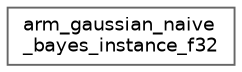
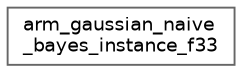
(121, 36) -> (121, 36)
